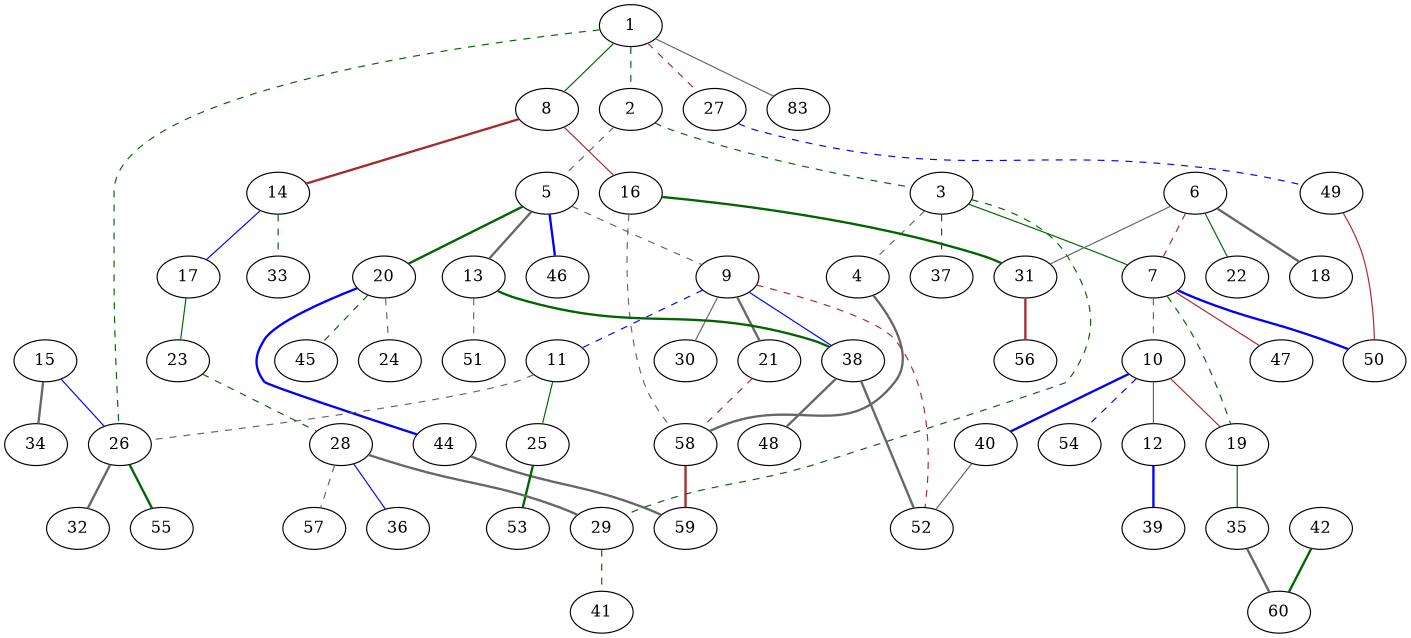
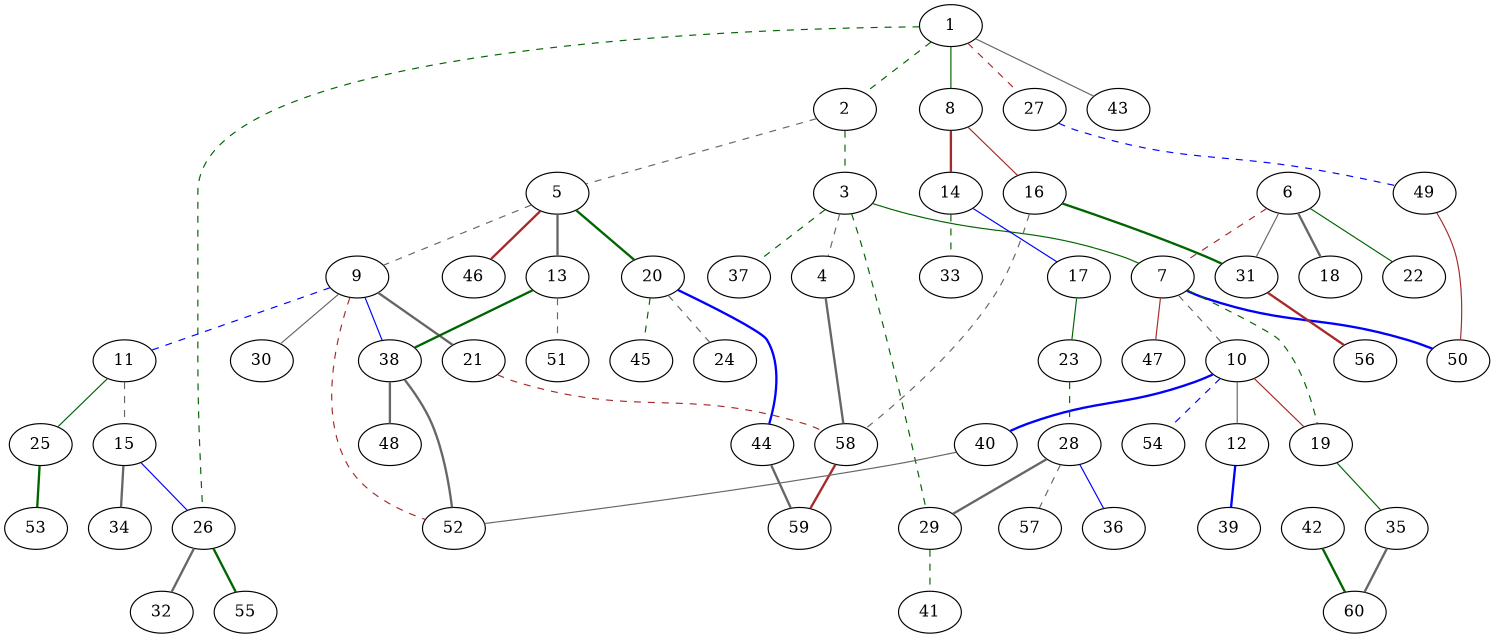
(798, 109) -> (1118, 109)
(552, 235) -> (516, 235)
(334, 416) -> (125, 403)
